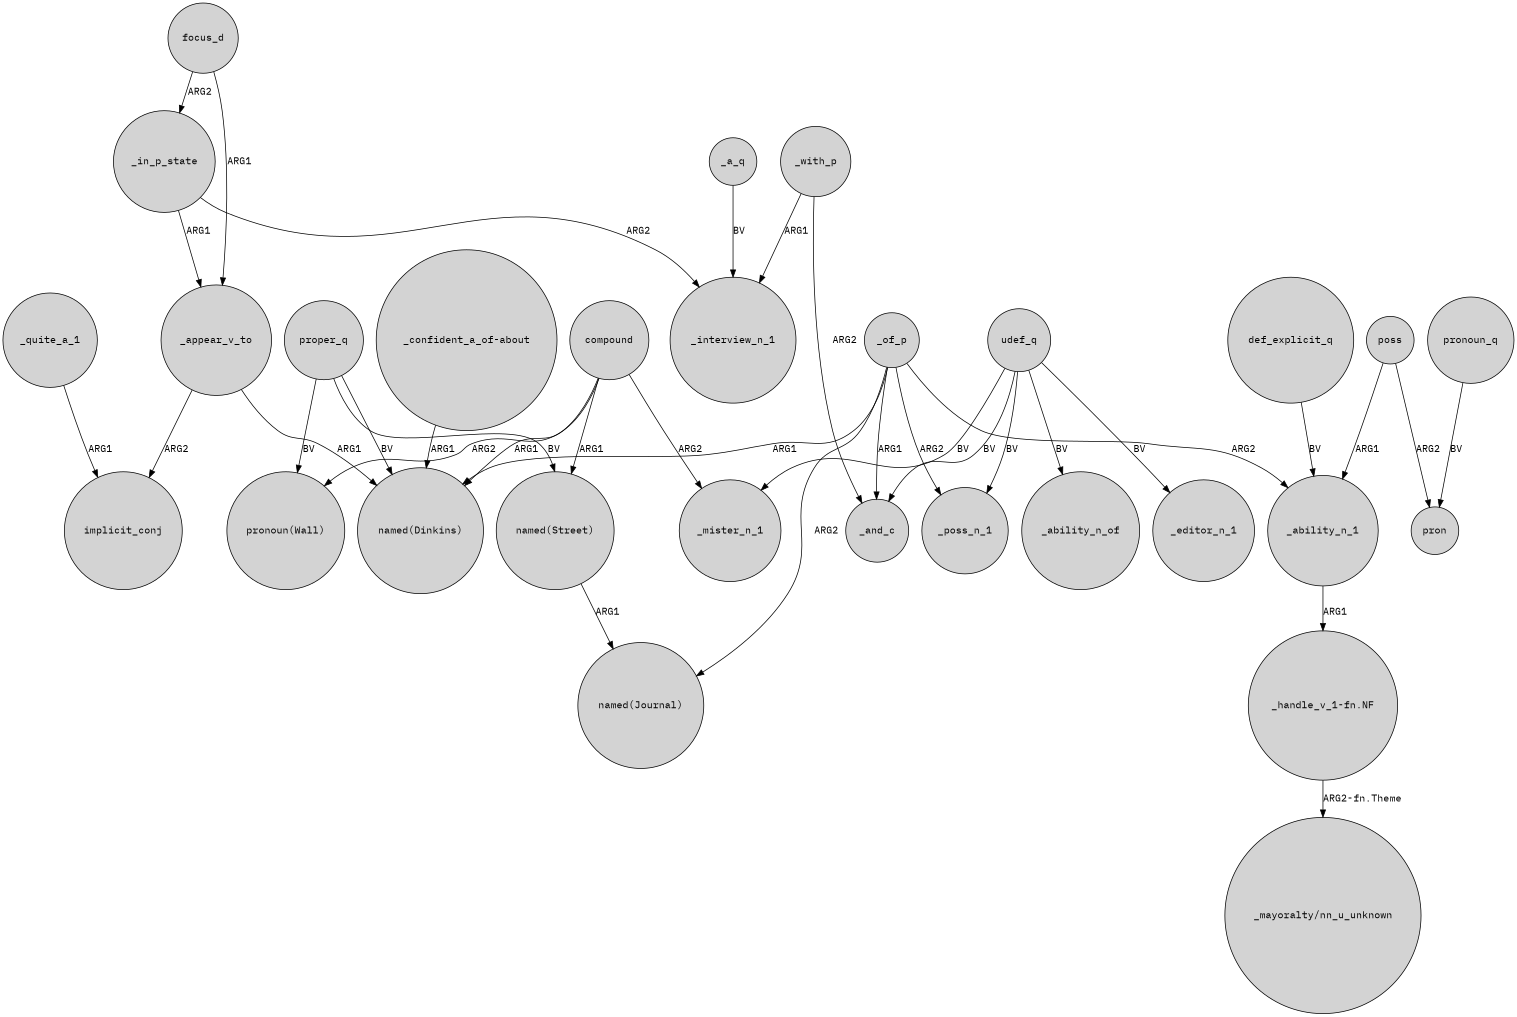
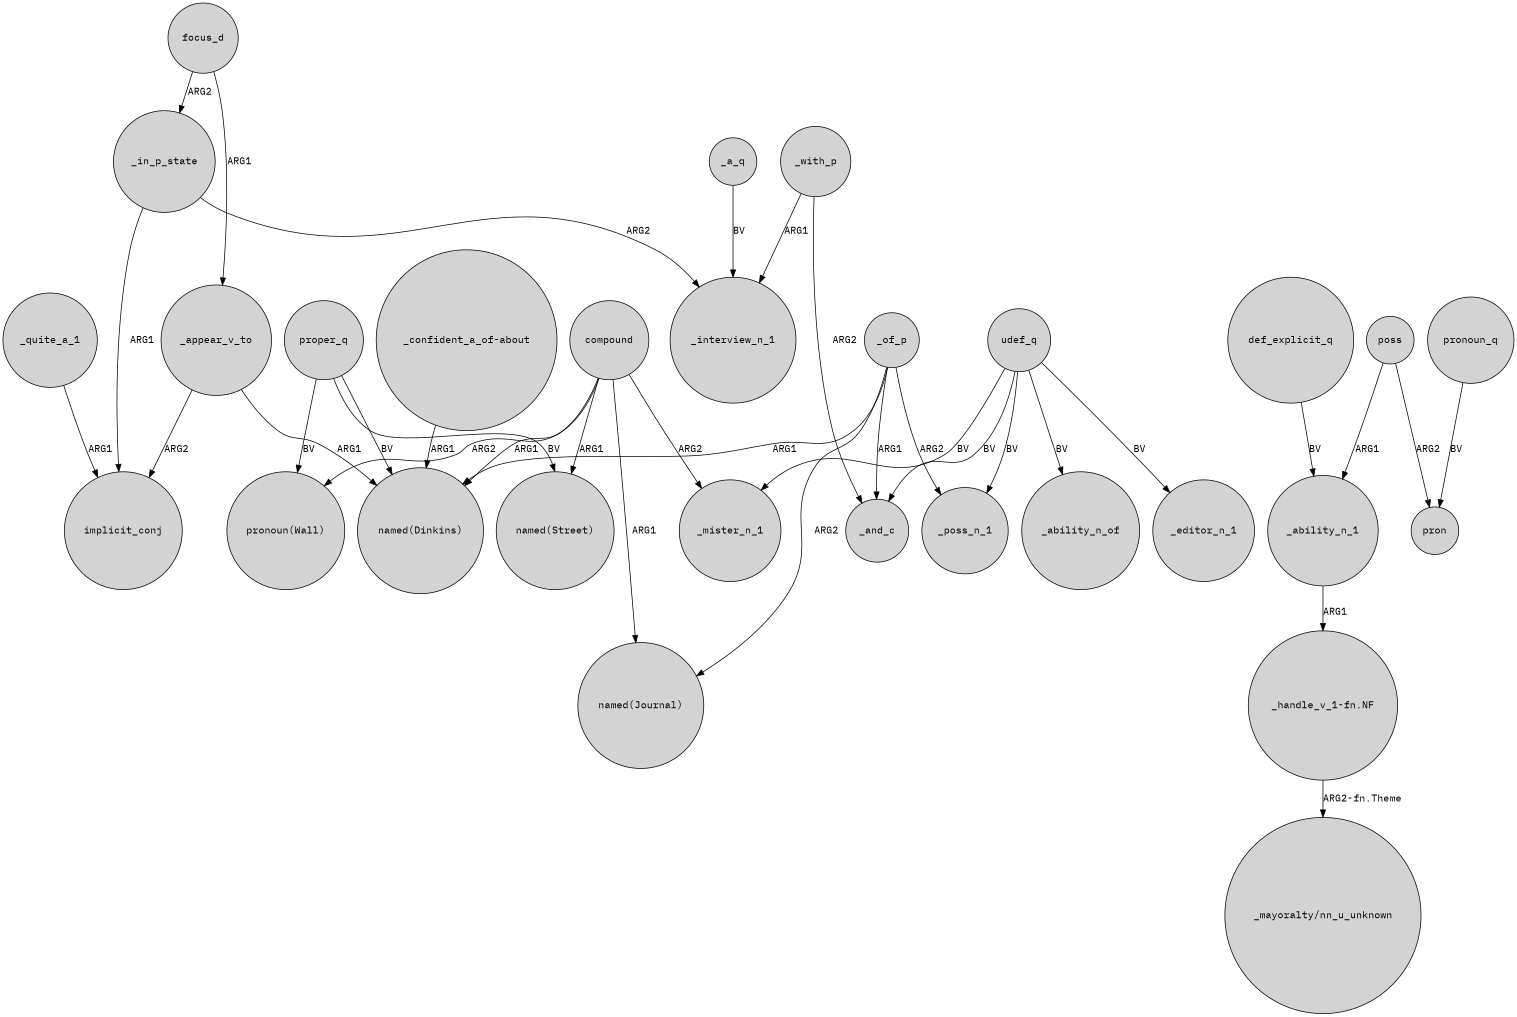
(189, 245) -> (119, 335)
(1085, 441) -> none
(596, 613) -> (624, 507)
